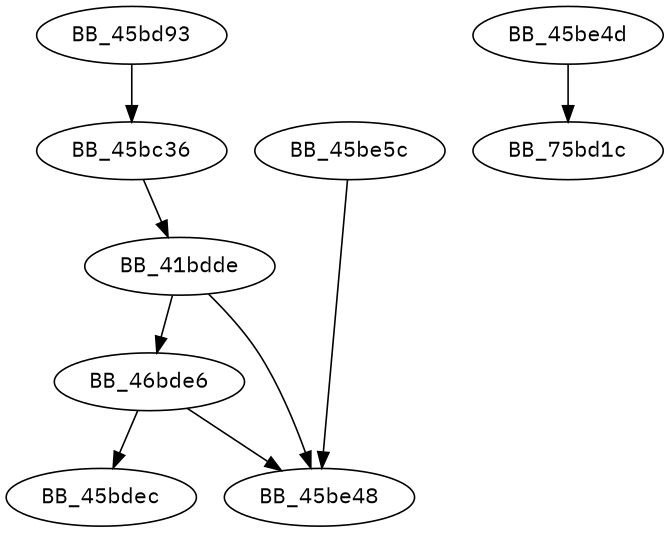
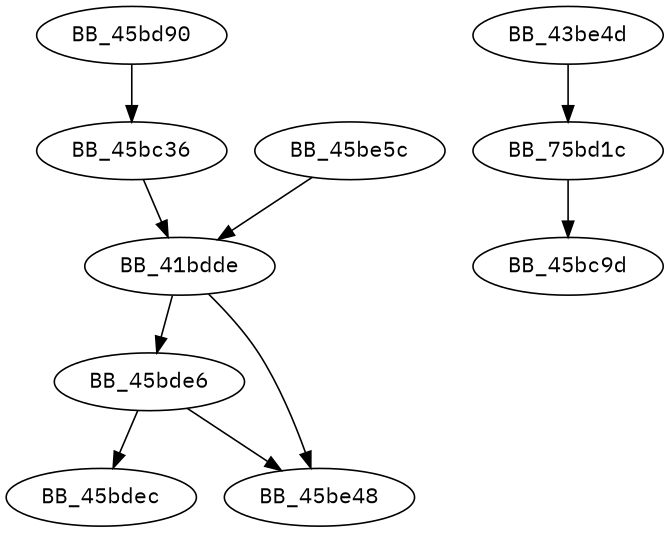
(132, 35) -> (132, 35)
(568, 35) -> (568, 35)
none -> (568, 266)
(335, 316) -> (272, 204)
(149, 382) -> (149, 382)
